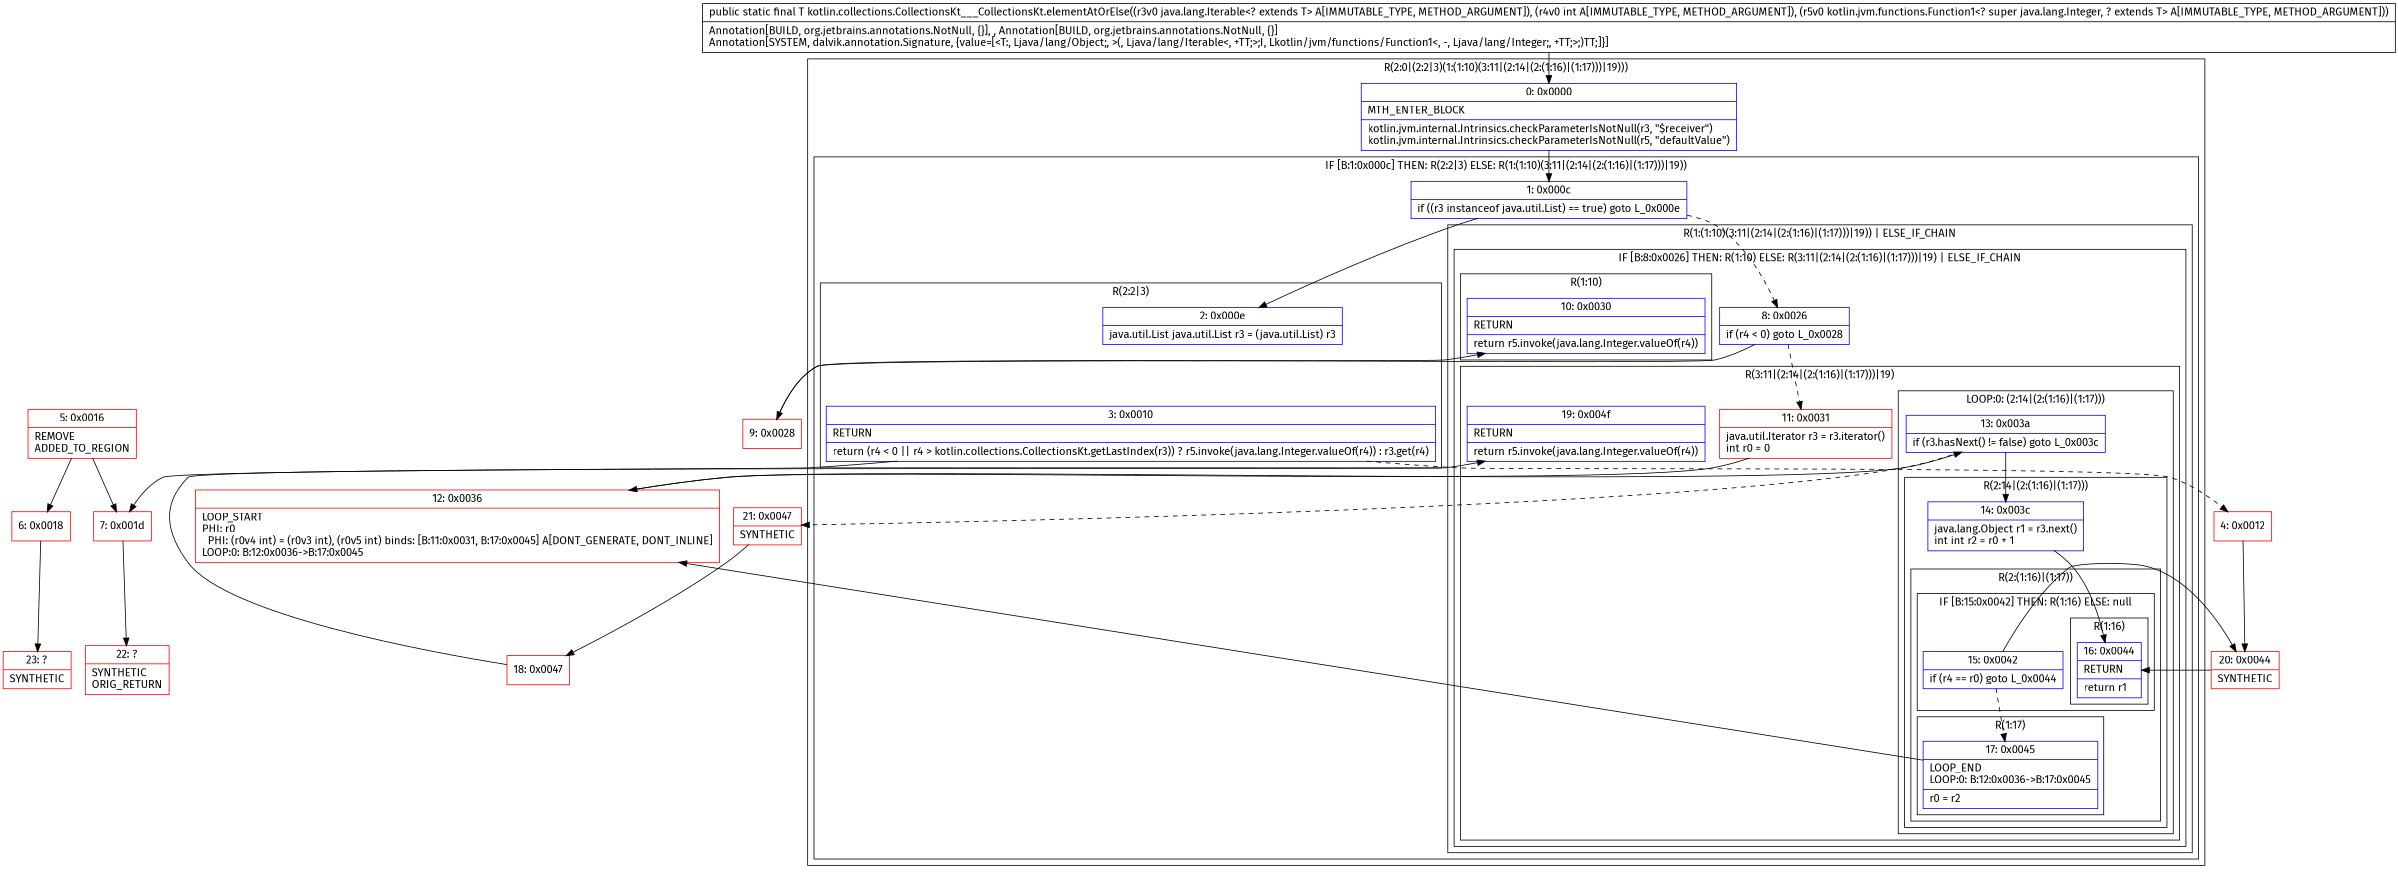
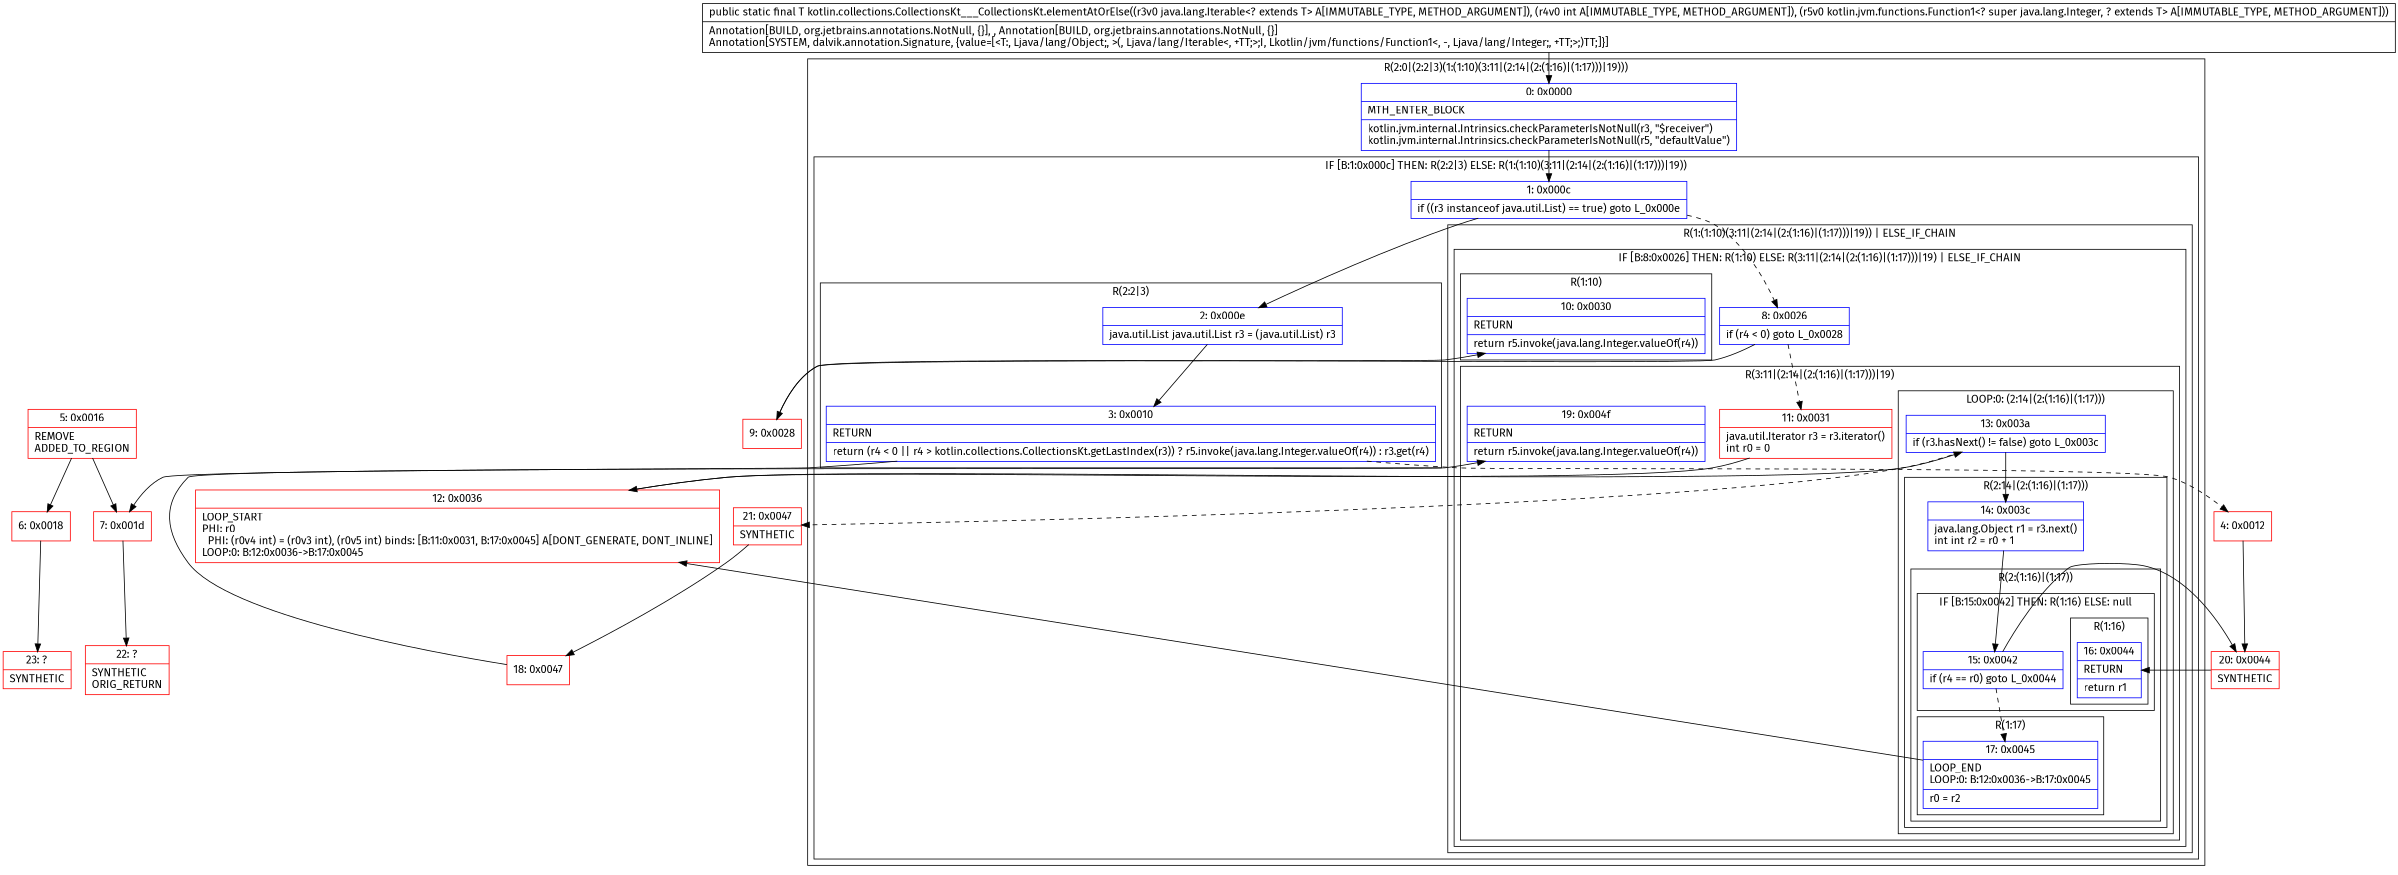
none -> (1183, 372)
(2087, 588) -> (1999, 600)
